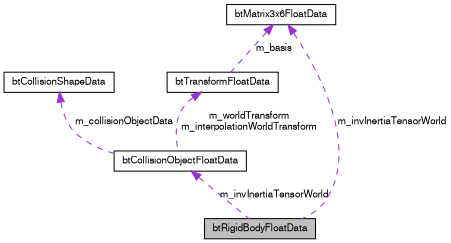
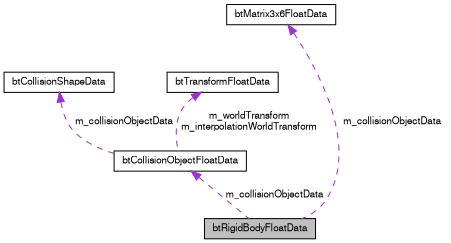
(248, 52) -> none
(392, 122) -> (392, 122)
(275, 195) -> (275, 195)
